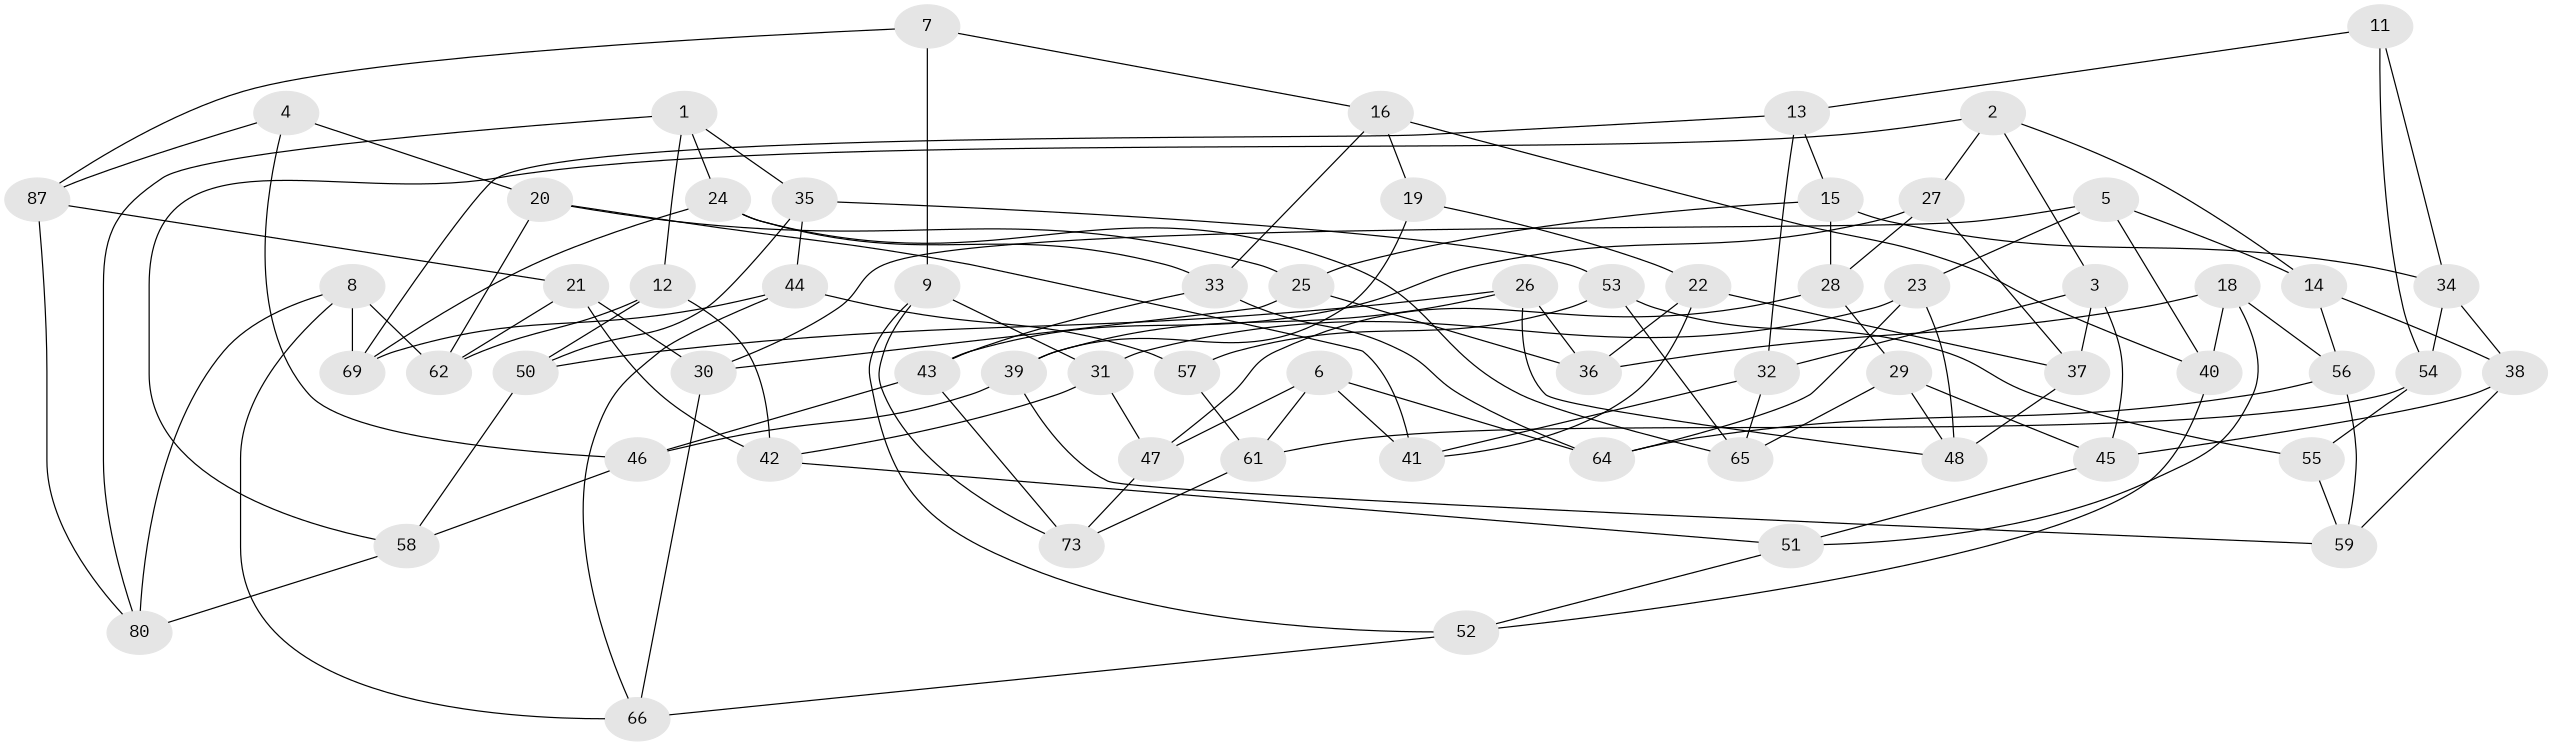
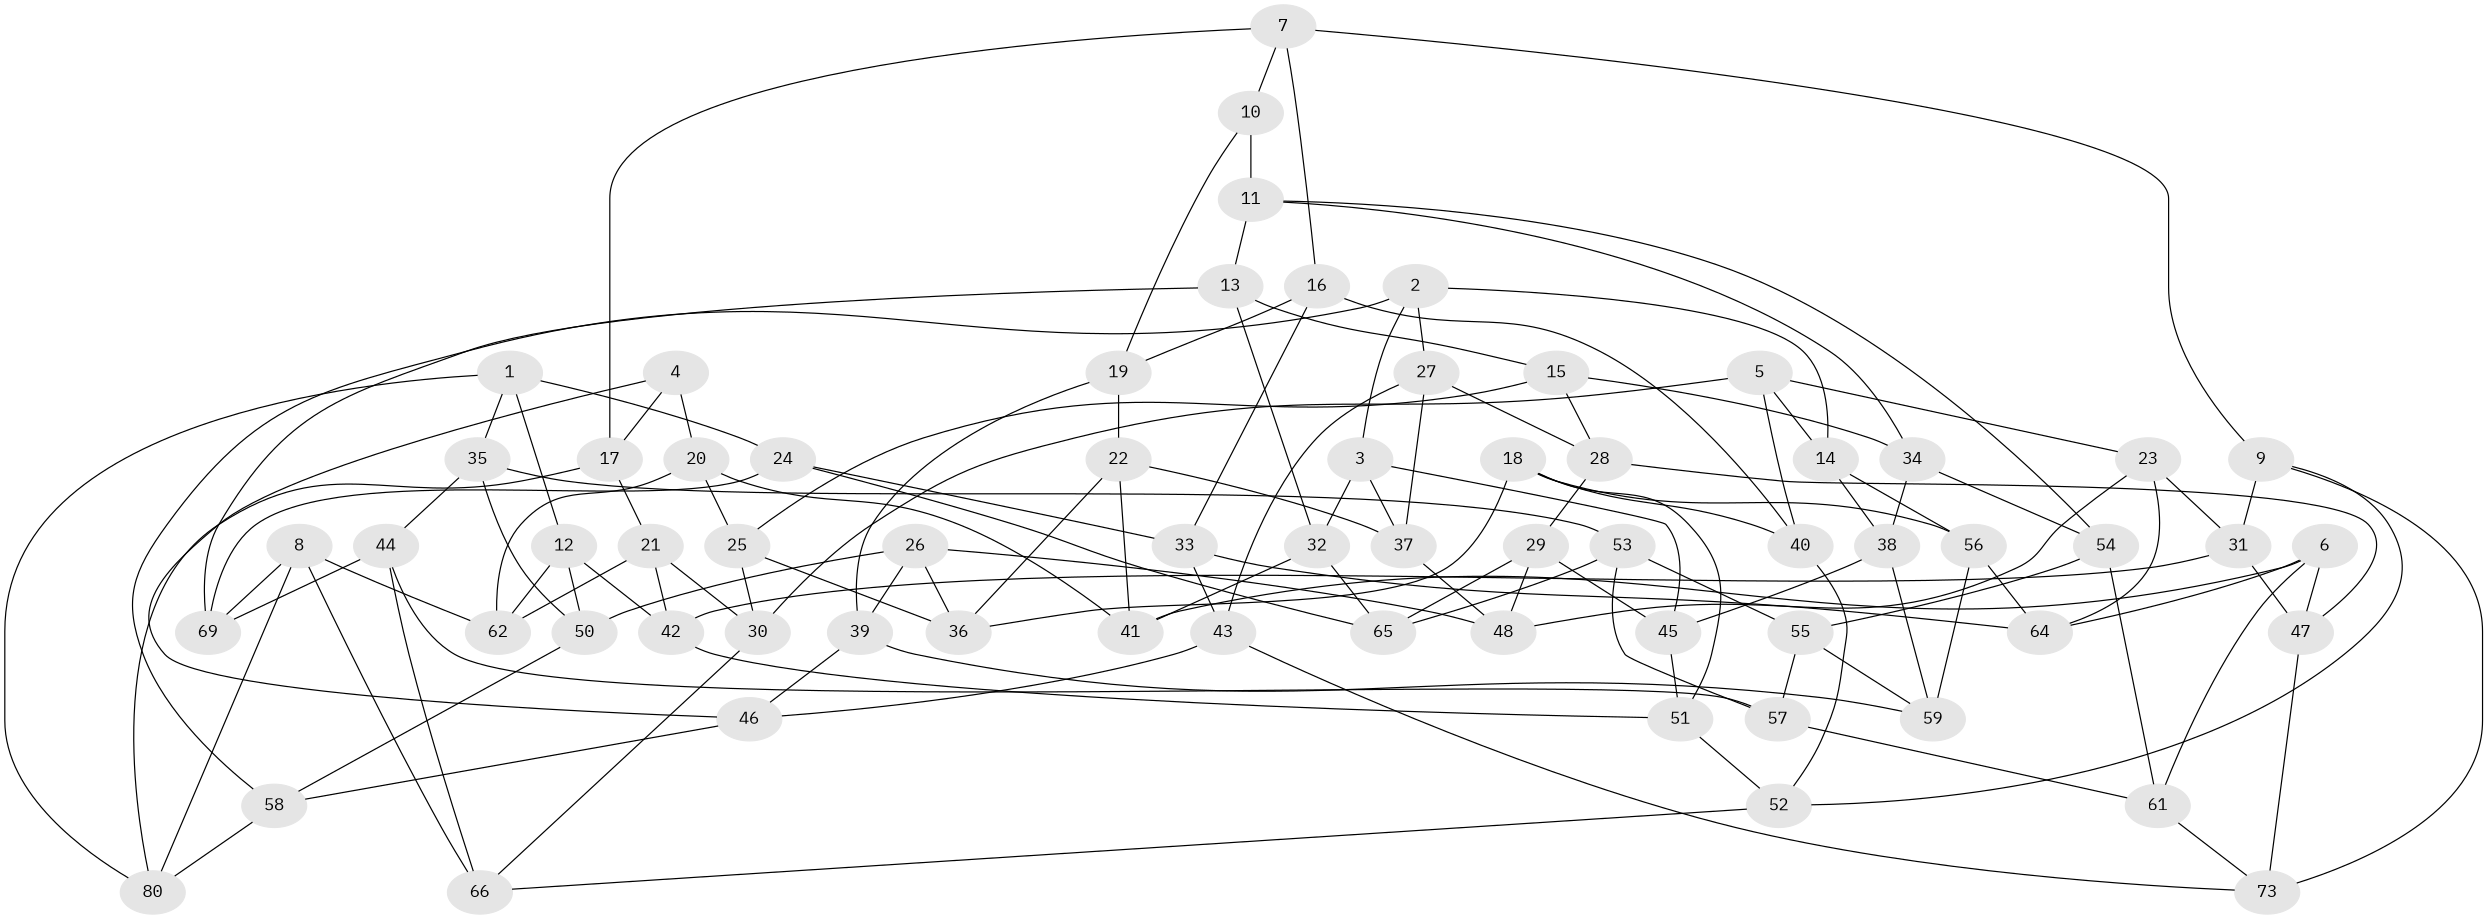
none -> (1251, 113)
(37, 200) -> (610, 459)
none -> (1789, 676)
